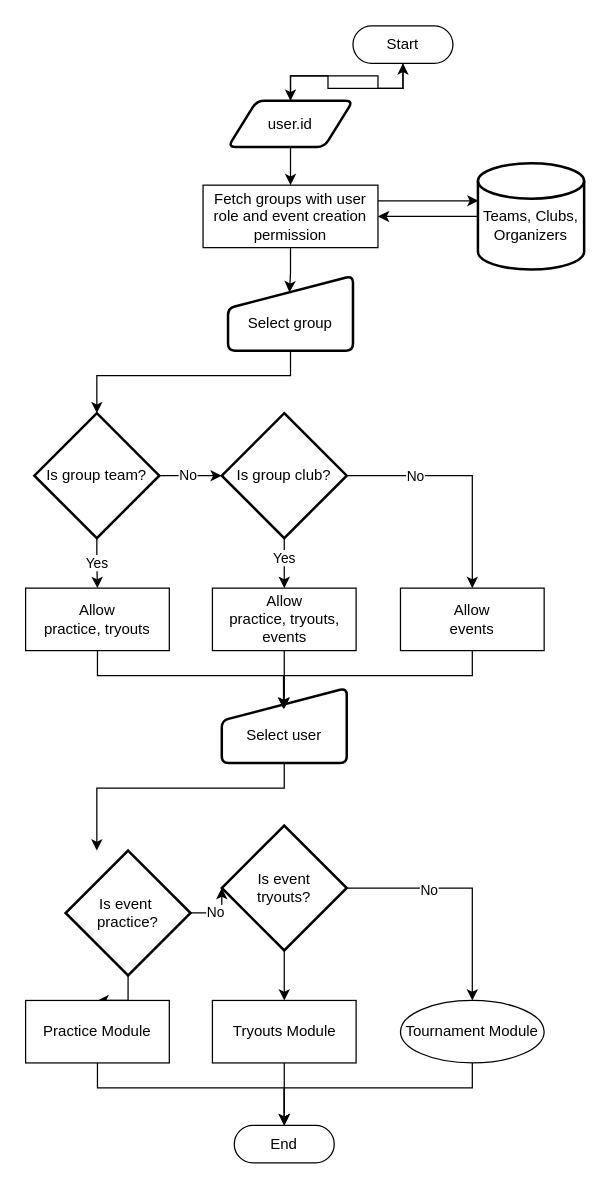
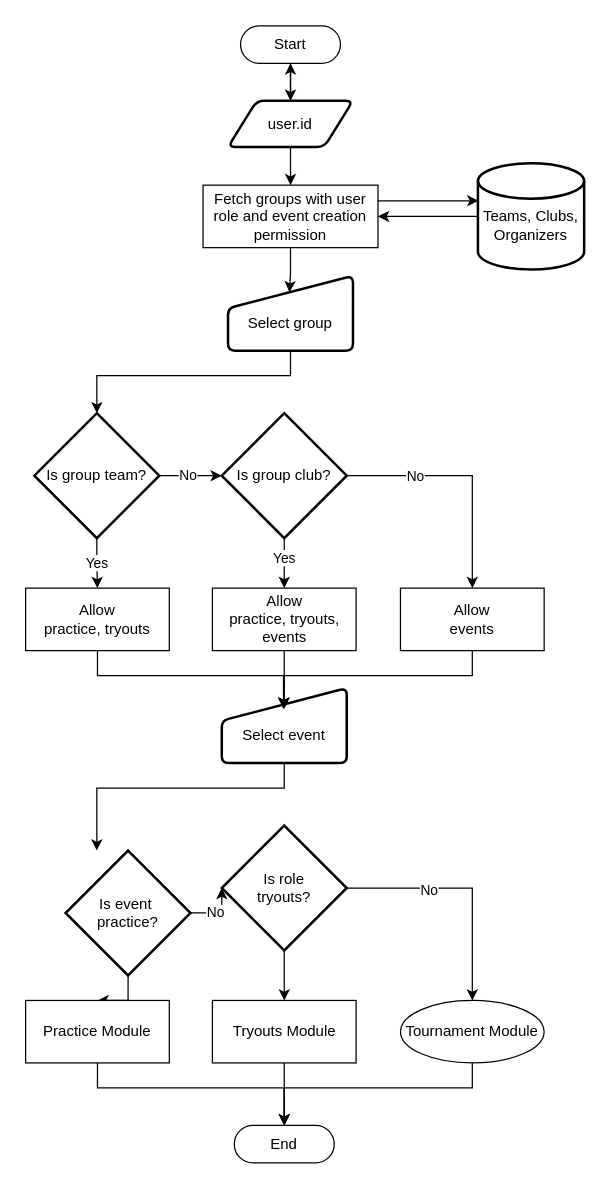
(403, 44) -> (291, 44)
(284, 726) -> (284, 726)
(284, 888) -> (284, 888)
